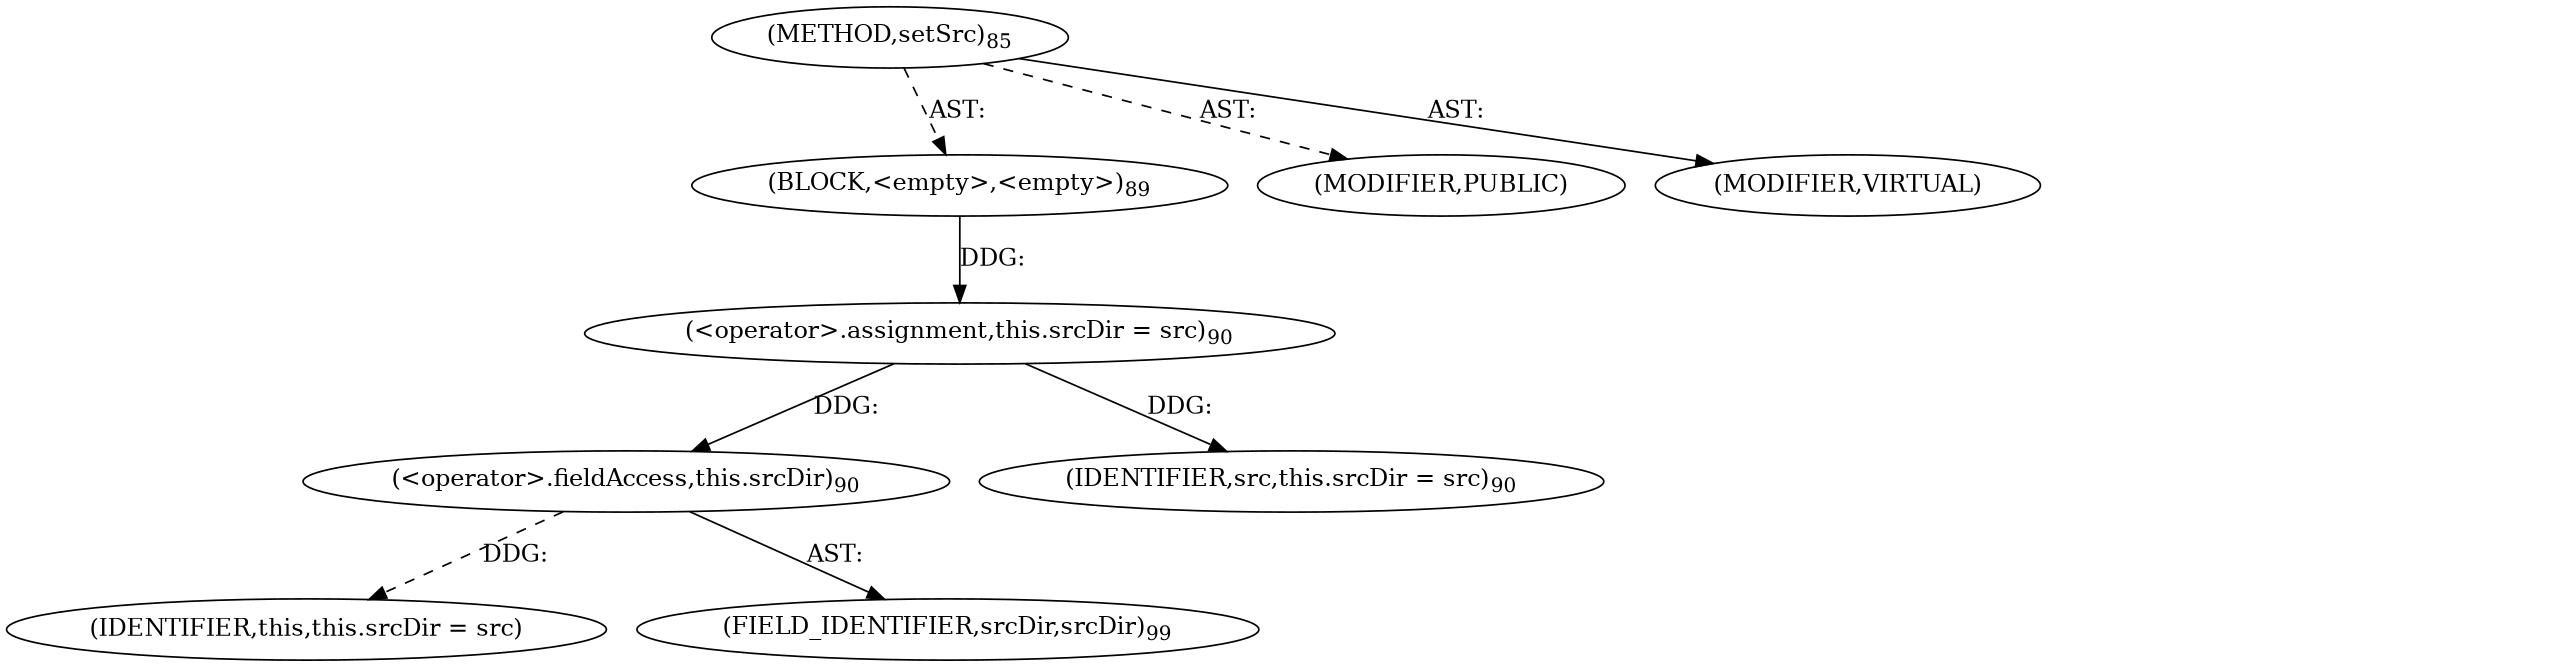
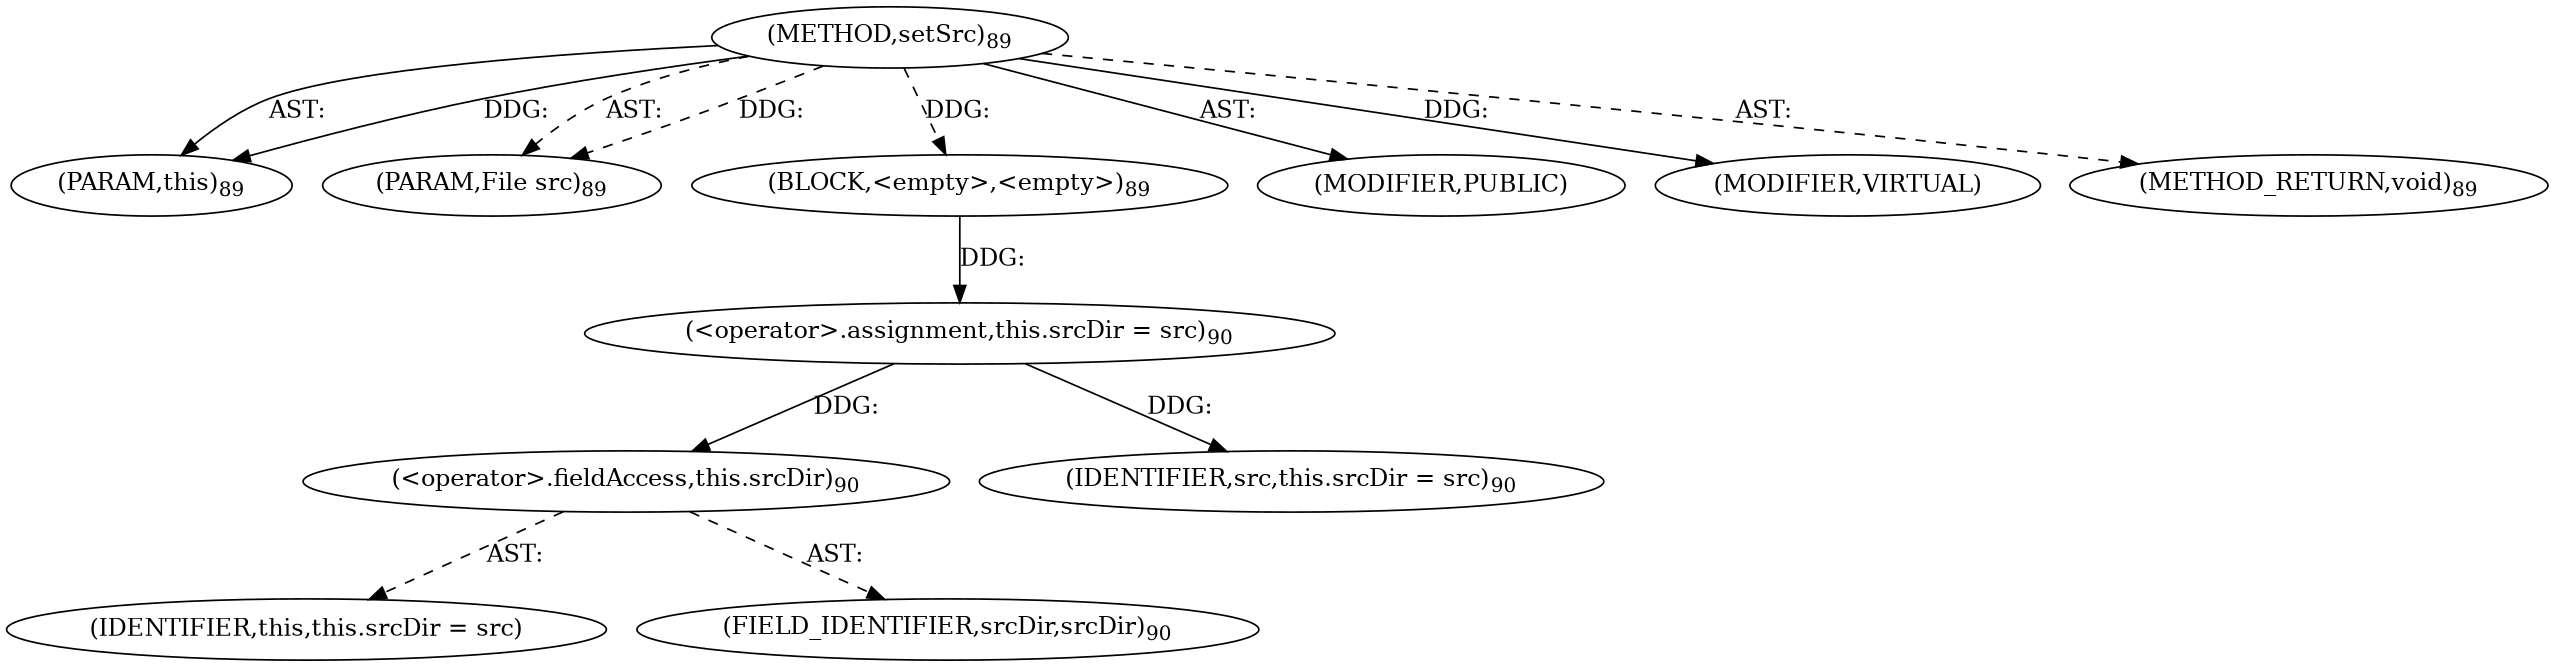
(1000, 35) -> (1000, 35)
(1157, 109) -> (1157, 109)
(962, 111) -> (962, 111)
(1460, 111) -> (1460, 111)
none -> (152, 185)
none -> (492, 185)
none -> (2309, 185)
(779, 552) -> (779, 552)
(519, 556) -> (519, 556)
(1160, 627) -> (1160, 627)
